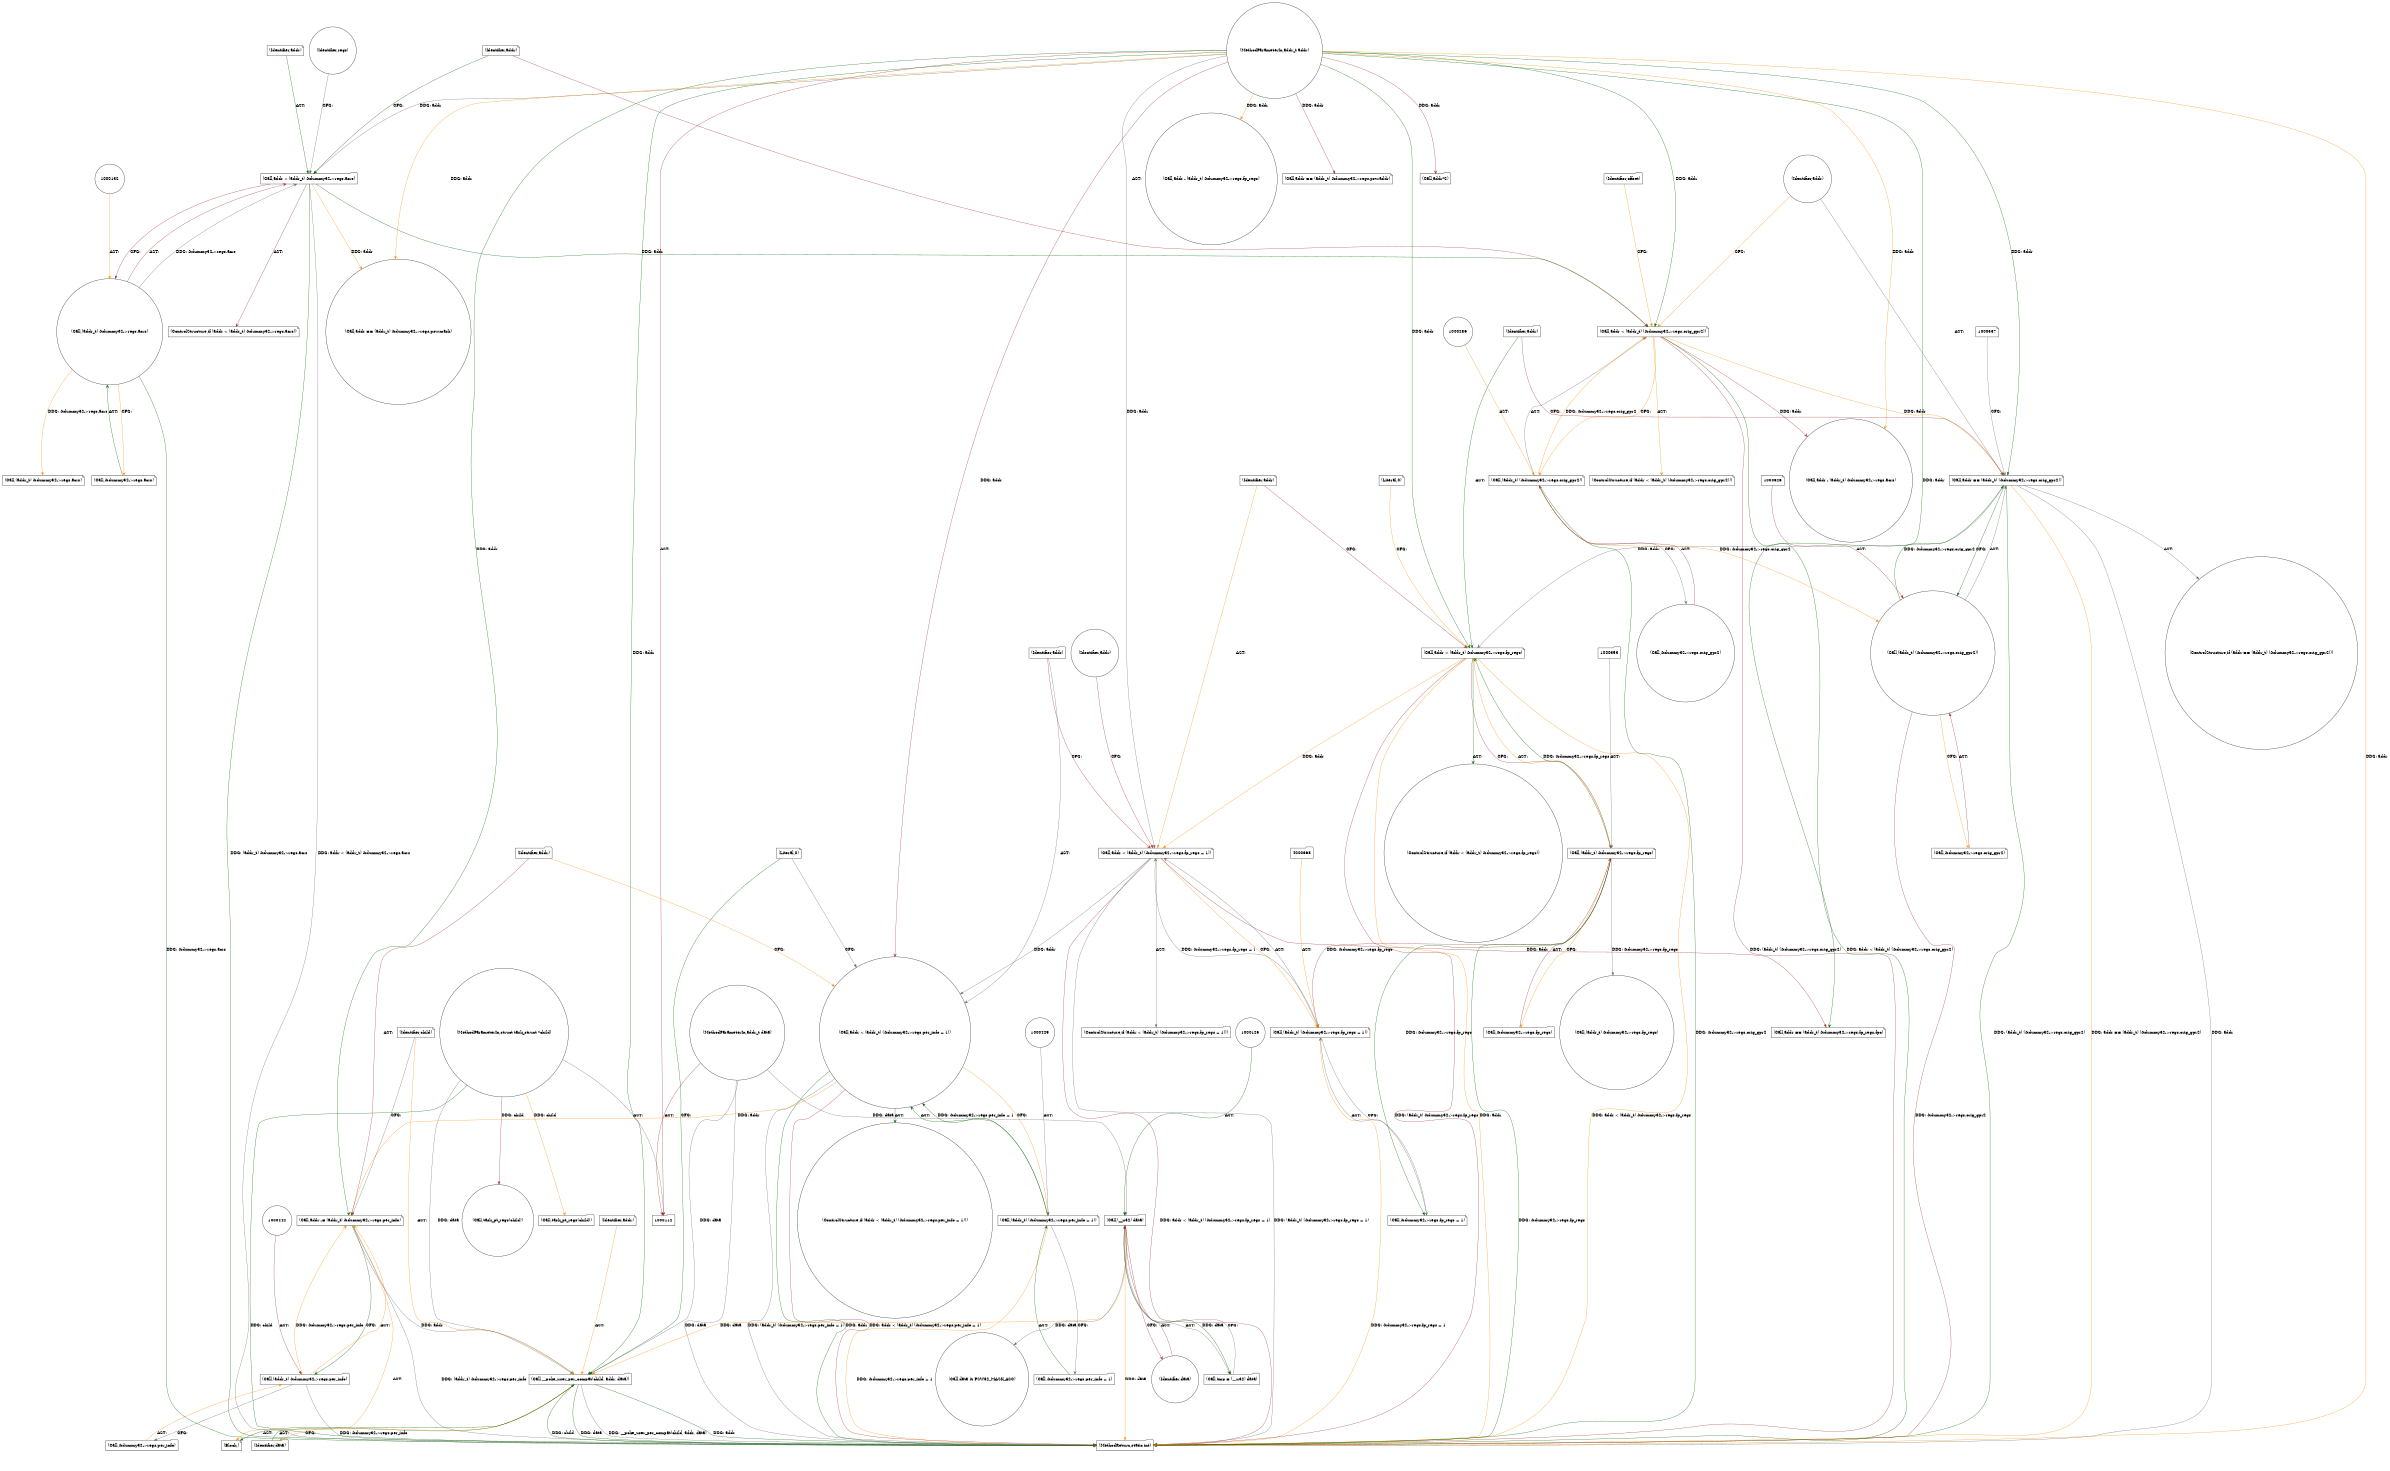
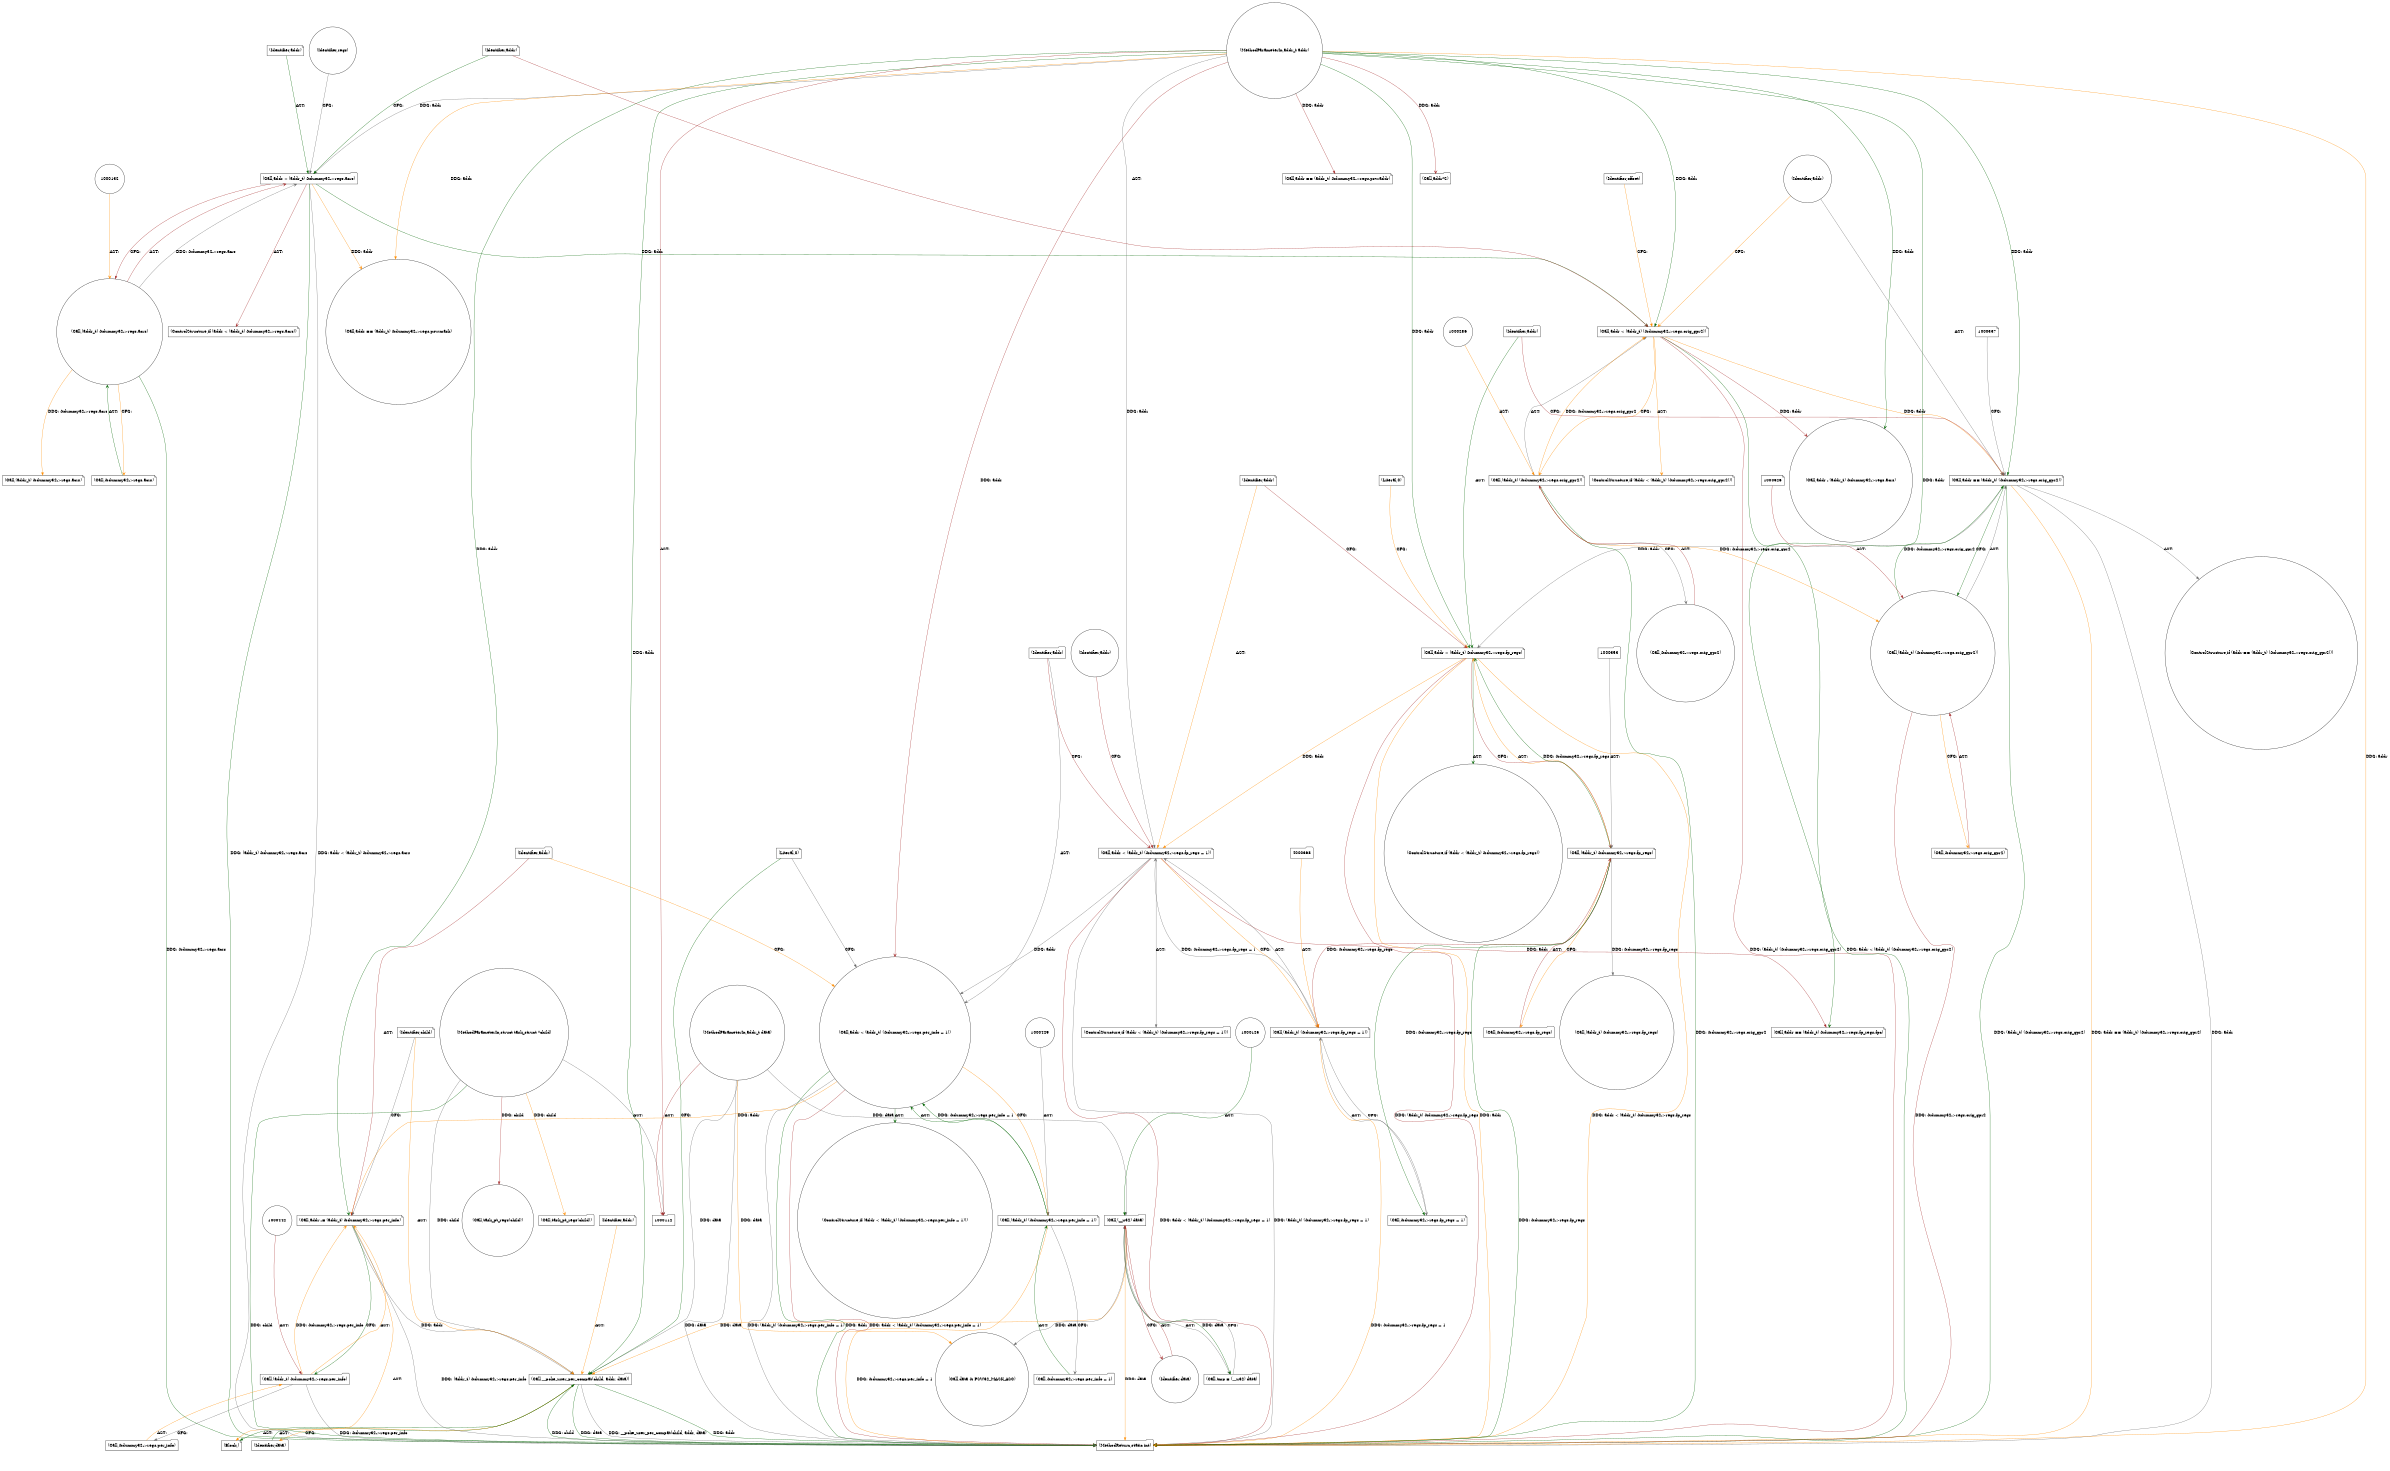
(1745, 88) -> (1745, 88)
(1211, 179) -> none
(448, 1220) -> (448, 1220)
none -> (740, 1309)
